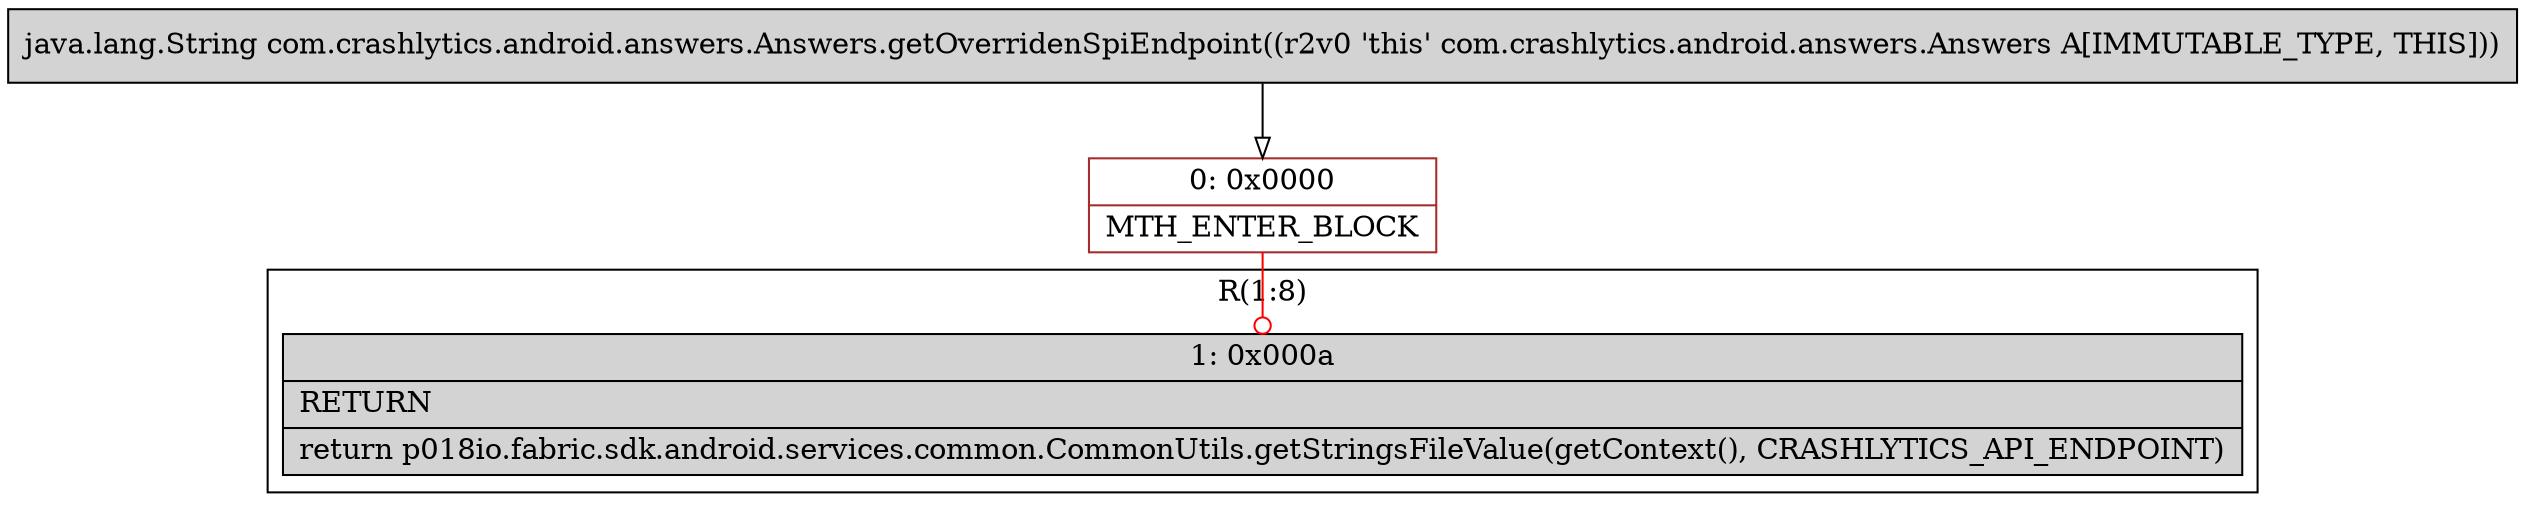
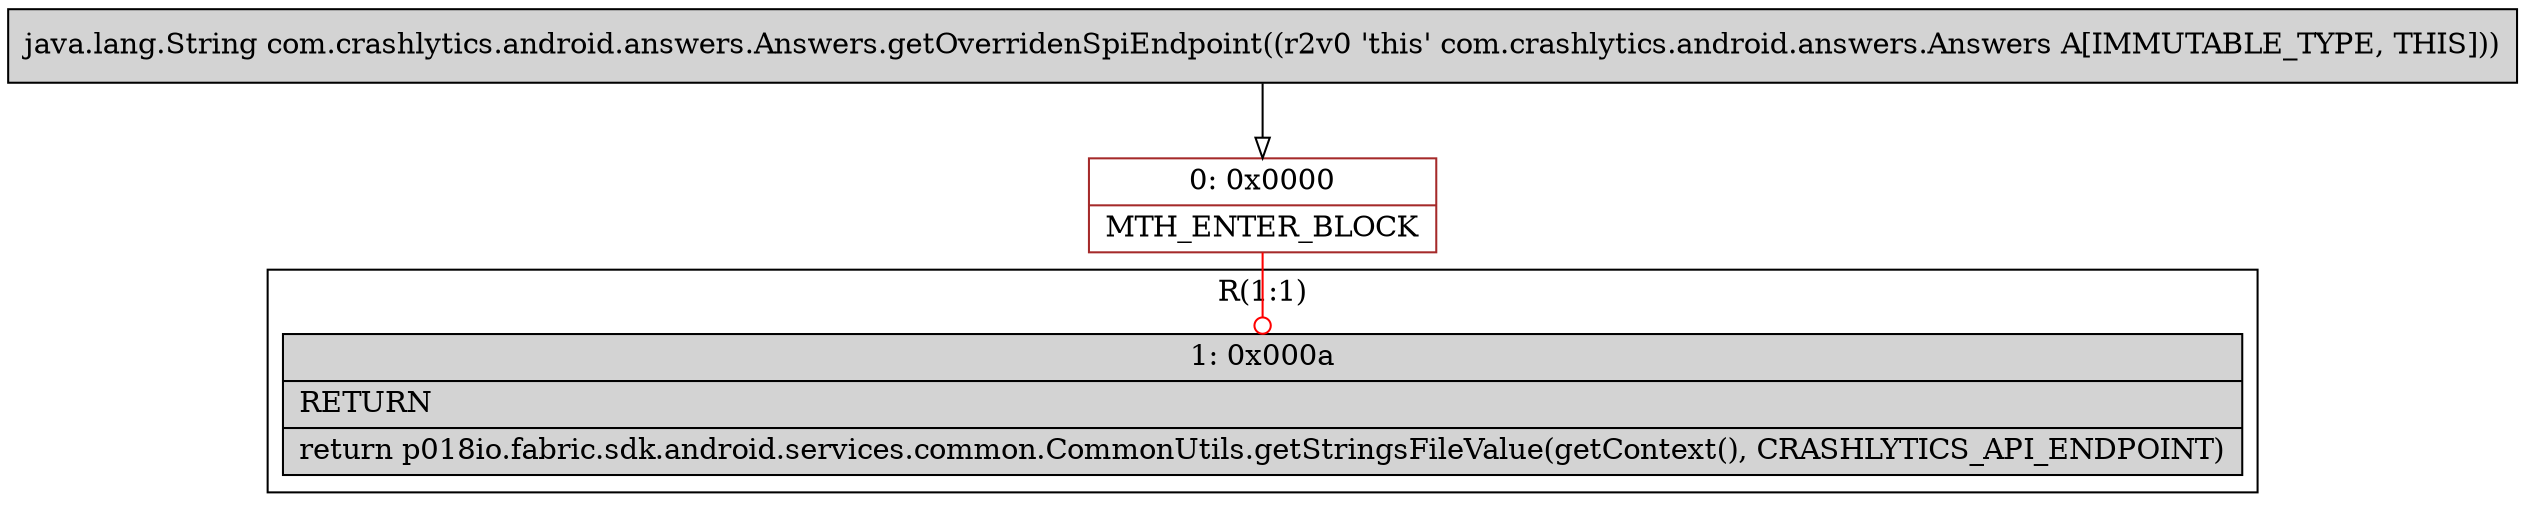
(1263, 293) -> (1263, 293)
